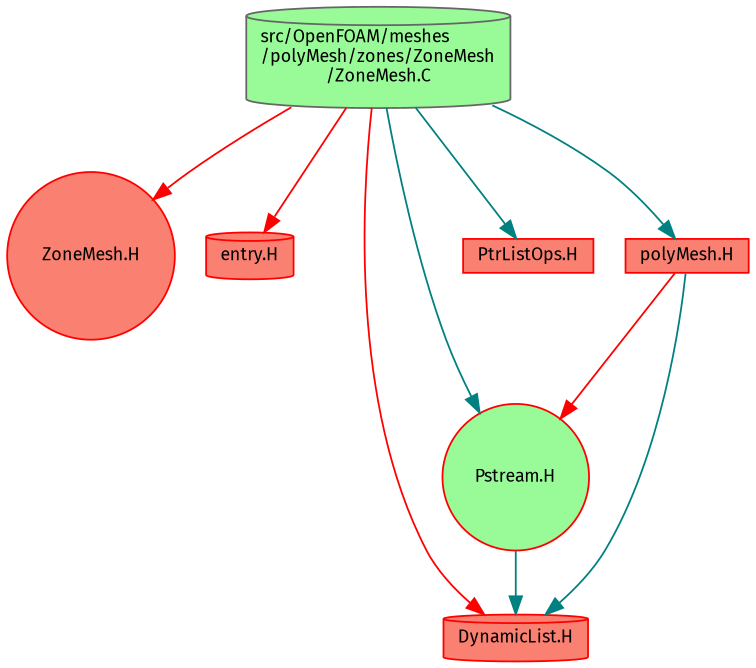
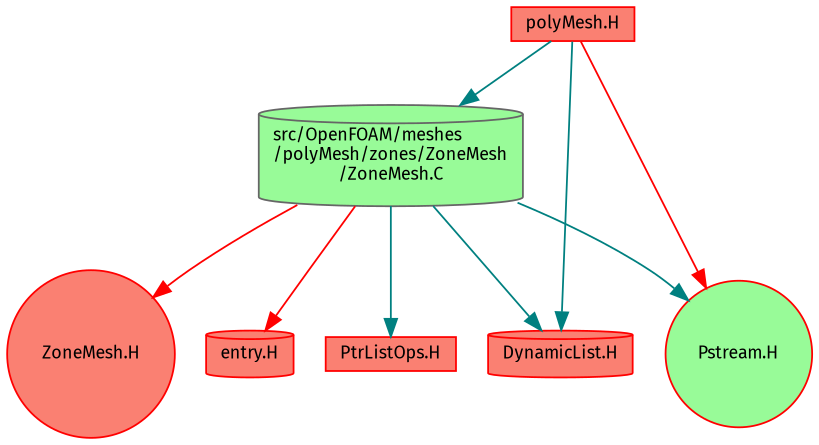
(585, 156) -> (513, 68)
(373, 367) -> (481, 261)
(516, 573) -> none
